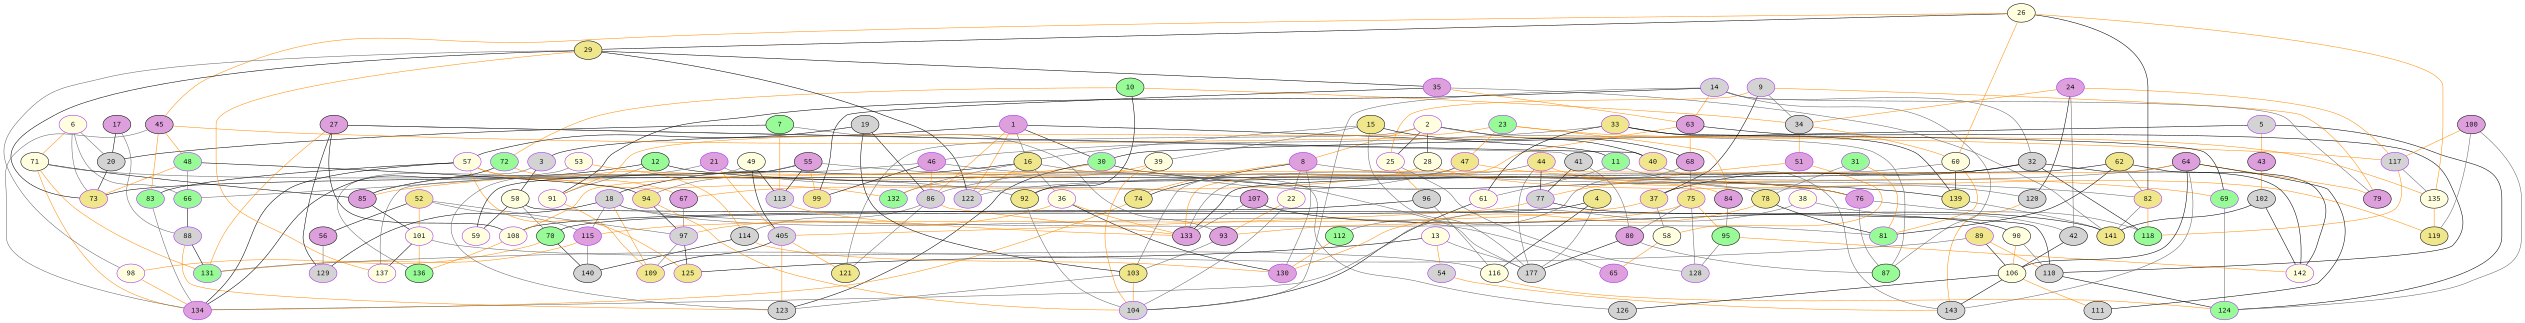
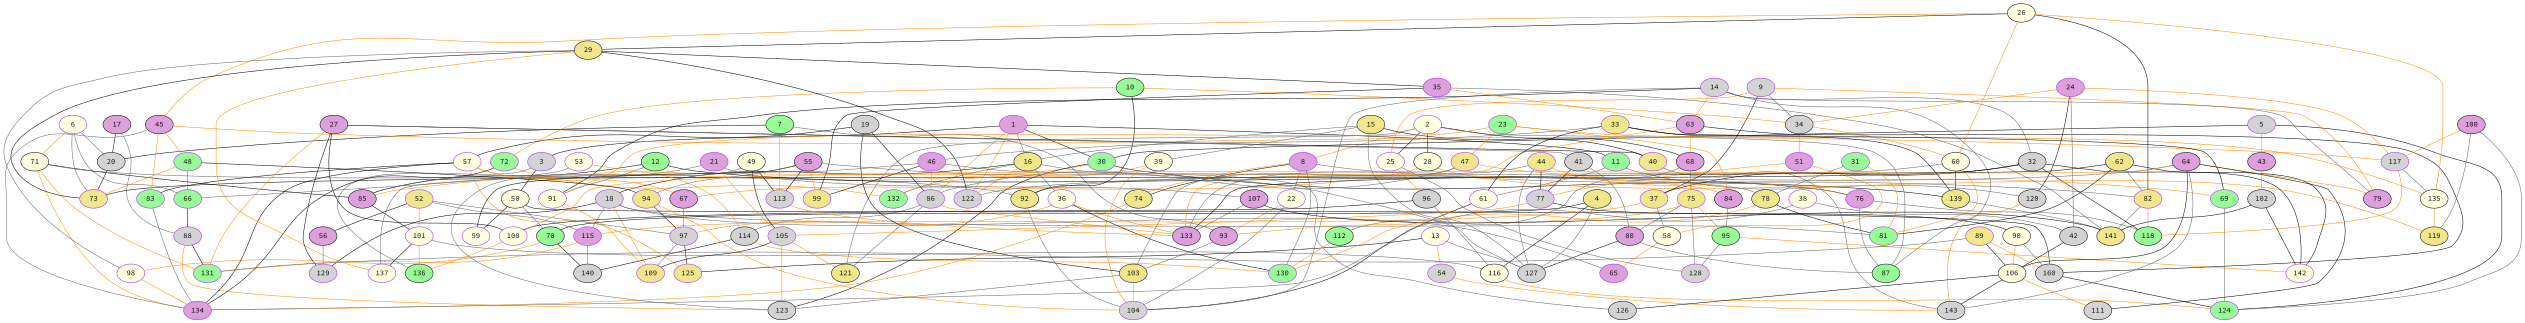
(782, 236) -> (782, 236)
(1283, 273) -> (1283, 273)
(1532, 273) -> (1532, 273)
(2049, 273) -> (2049, 273)
